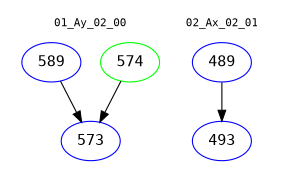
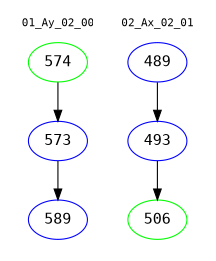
(69, 97) -> (58, 175)
none -> (157, 220)
